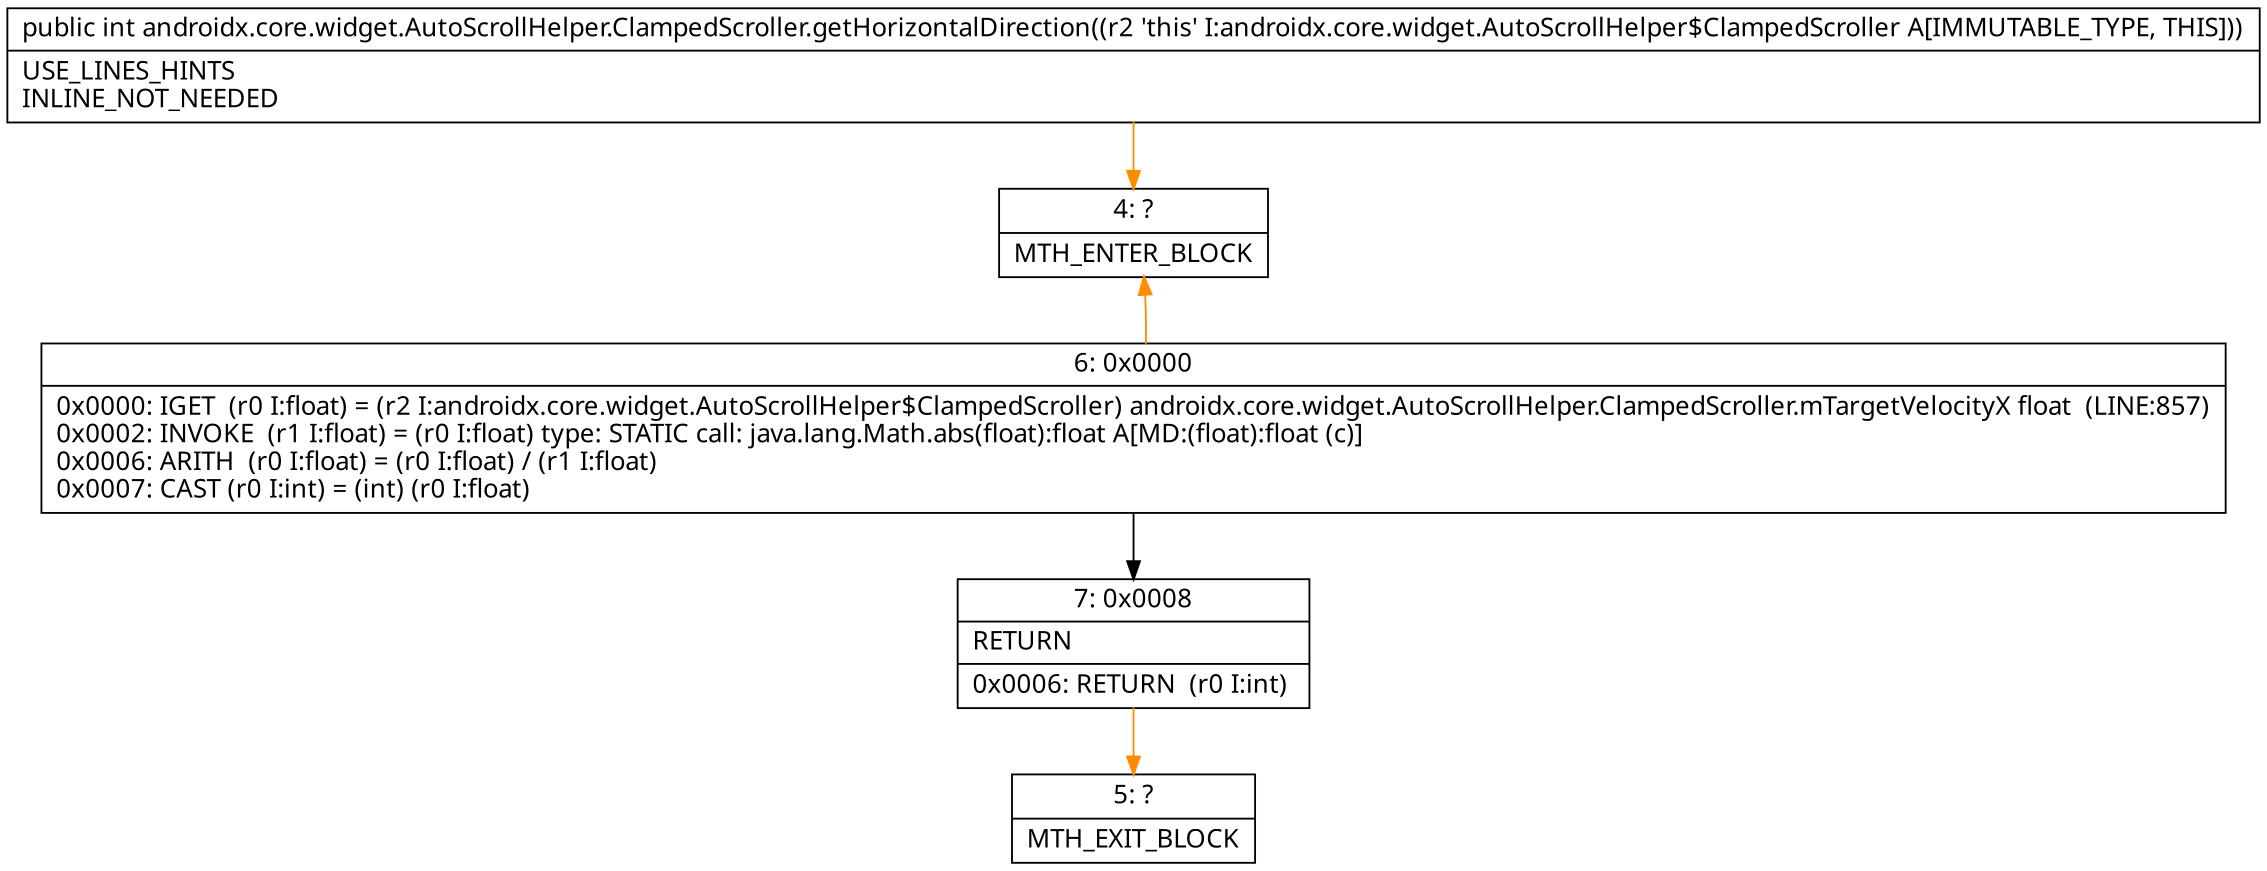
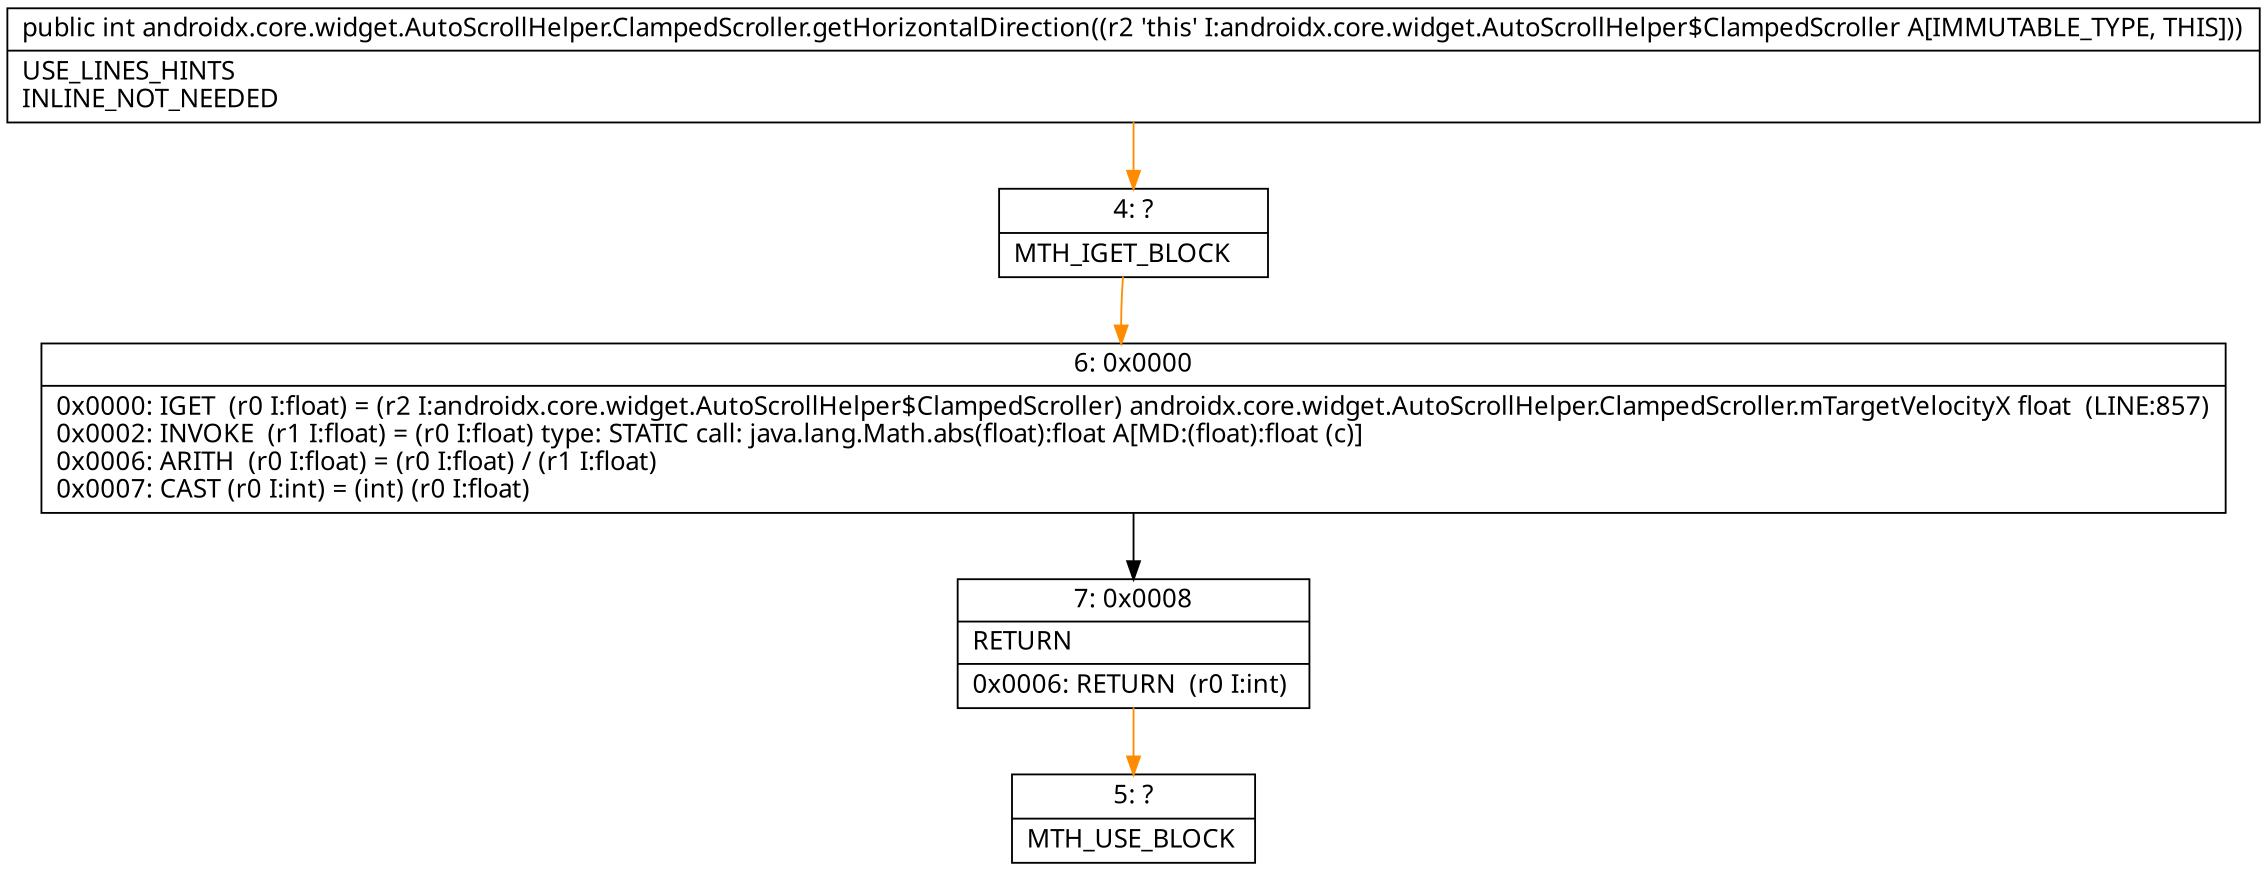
(1134, 254) -> (1122, 254)
(1146, 319) -> (1122, 301)
(1134, 840) -> (1132, 840)
